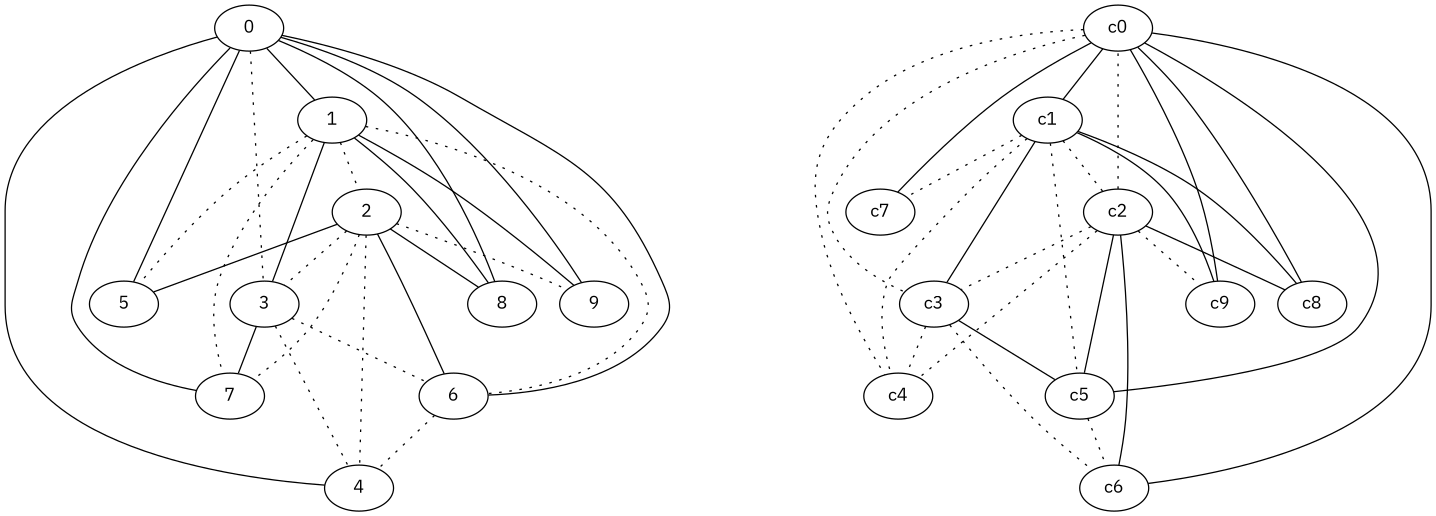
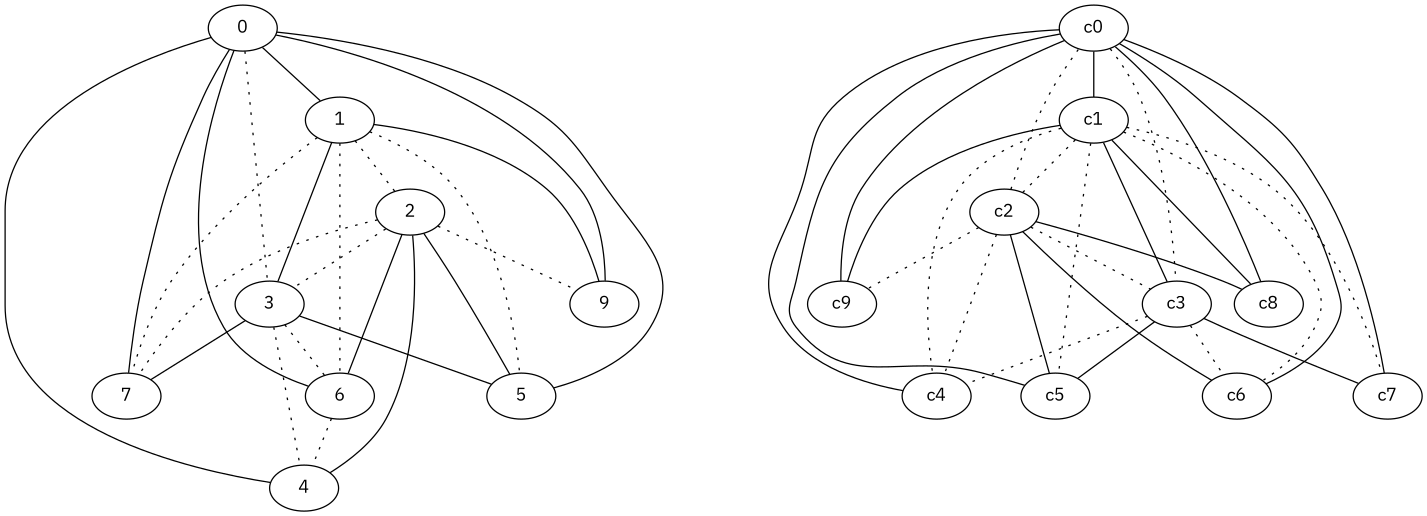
(838, 124) -> (807, 166)
(502, 304) -> none
(363, 339) -> (405, 368)
none -> (395, 350)
none -> (1281, 352)
(1097, 442) -> (1279, 231)
